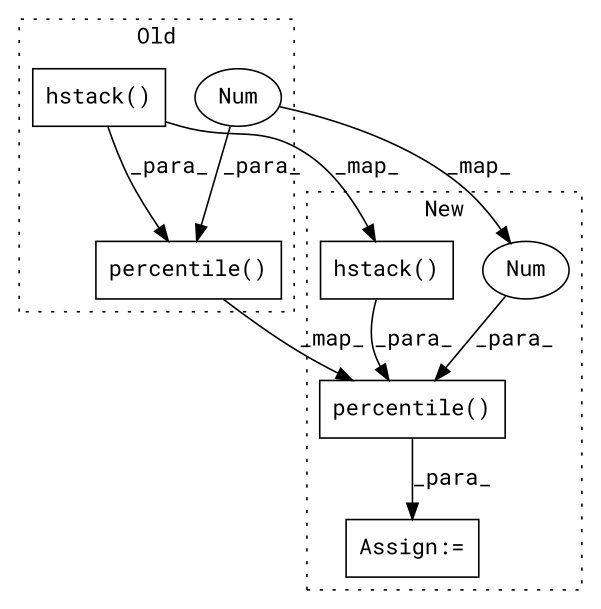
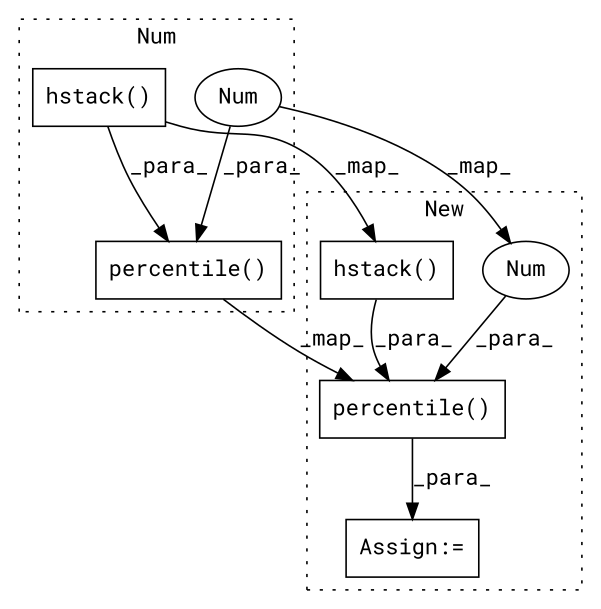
(157, 38) -> (157, 38)
